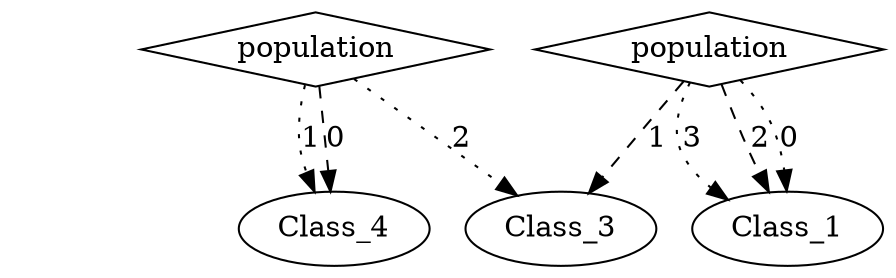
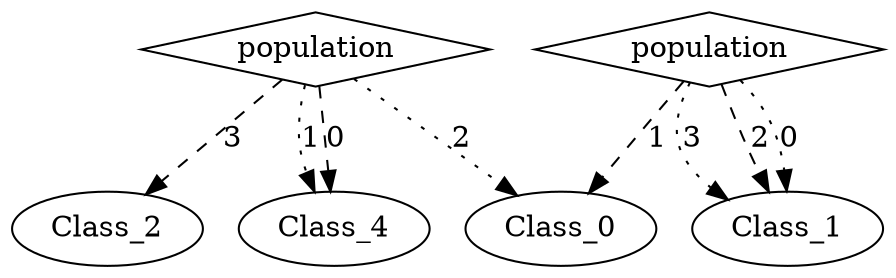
none -> (107, 229)
(561, 229) -> (561, 229)
